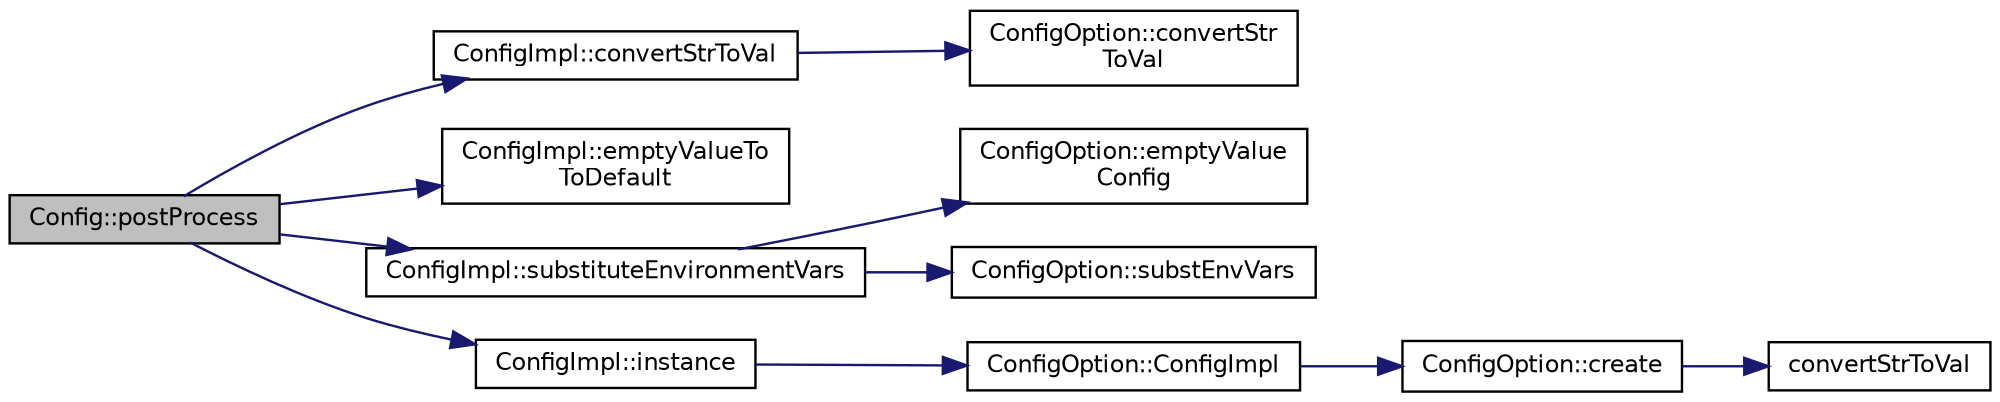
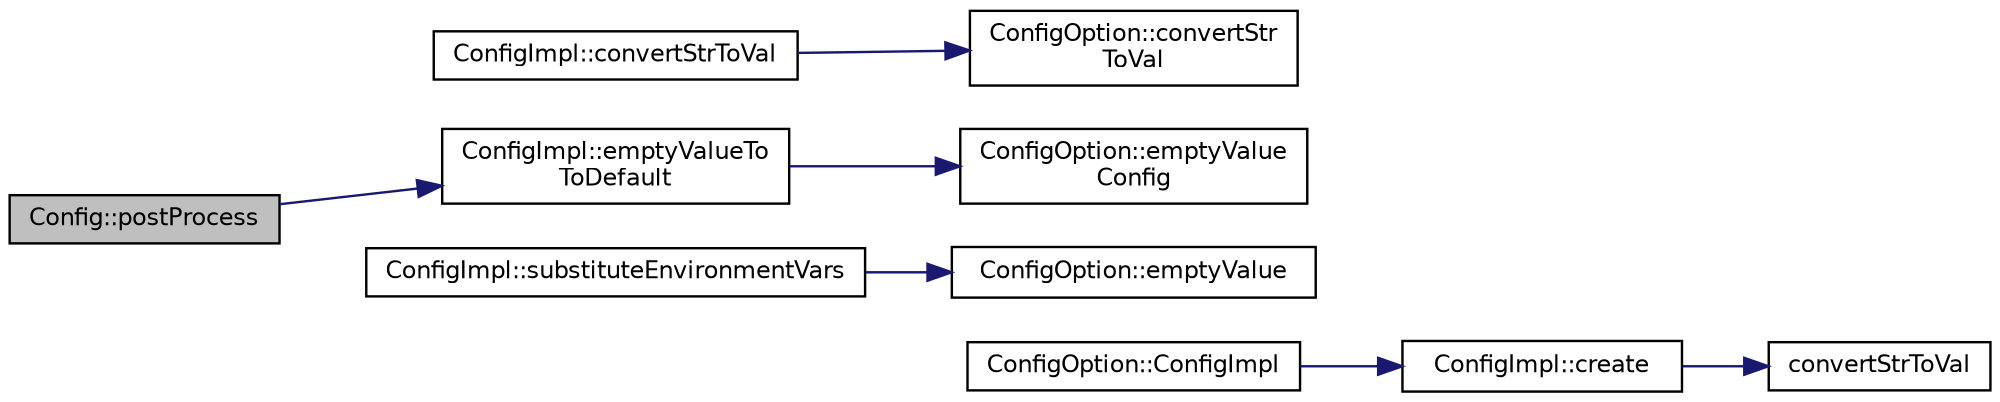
(309, 130) -> none
(841, 229) -> (862, 166)
(334, 241) -> none
(1134, 272) -> (1134, 272)
(616, 364) -> none
(1542, 366) -> (1542, 366)
